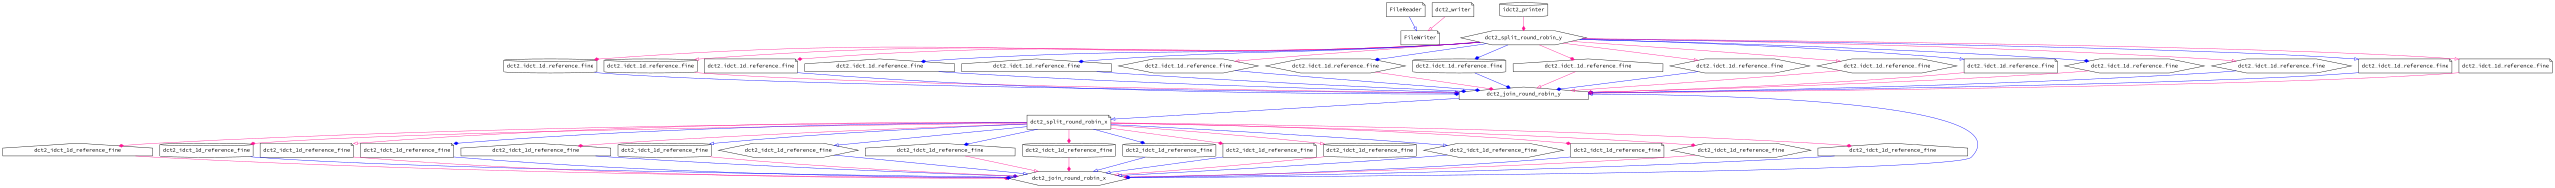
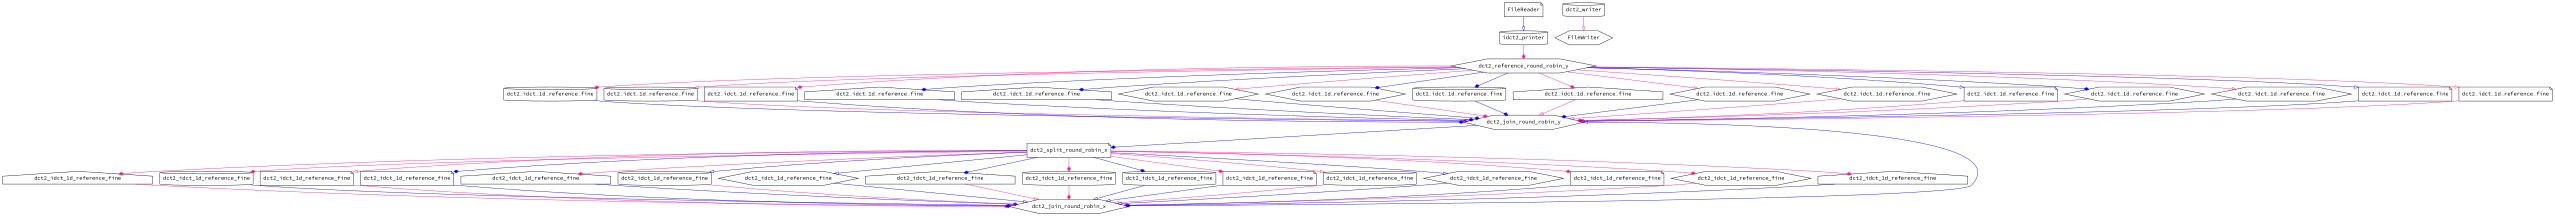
(1453, 10) -> (1584, 10)
(1412, 22) -> (1524, 22)
(1420, 38) -> (1584, 38)
(1524, 38) -> (1524, 66)
(1524, 94) -> (1524, 122)
(1287, 109) -> (1296, 136)
